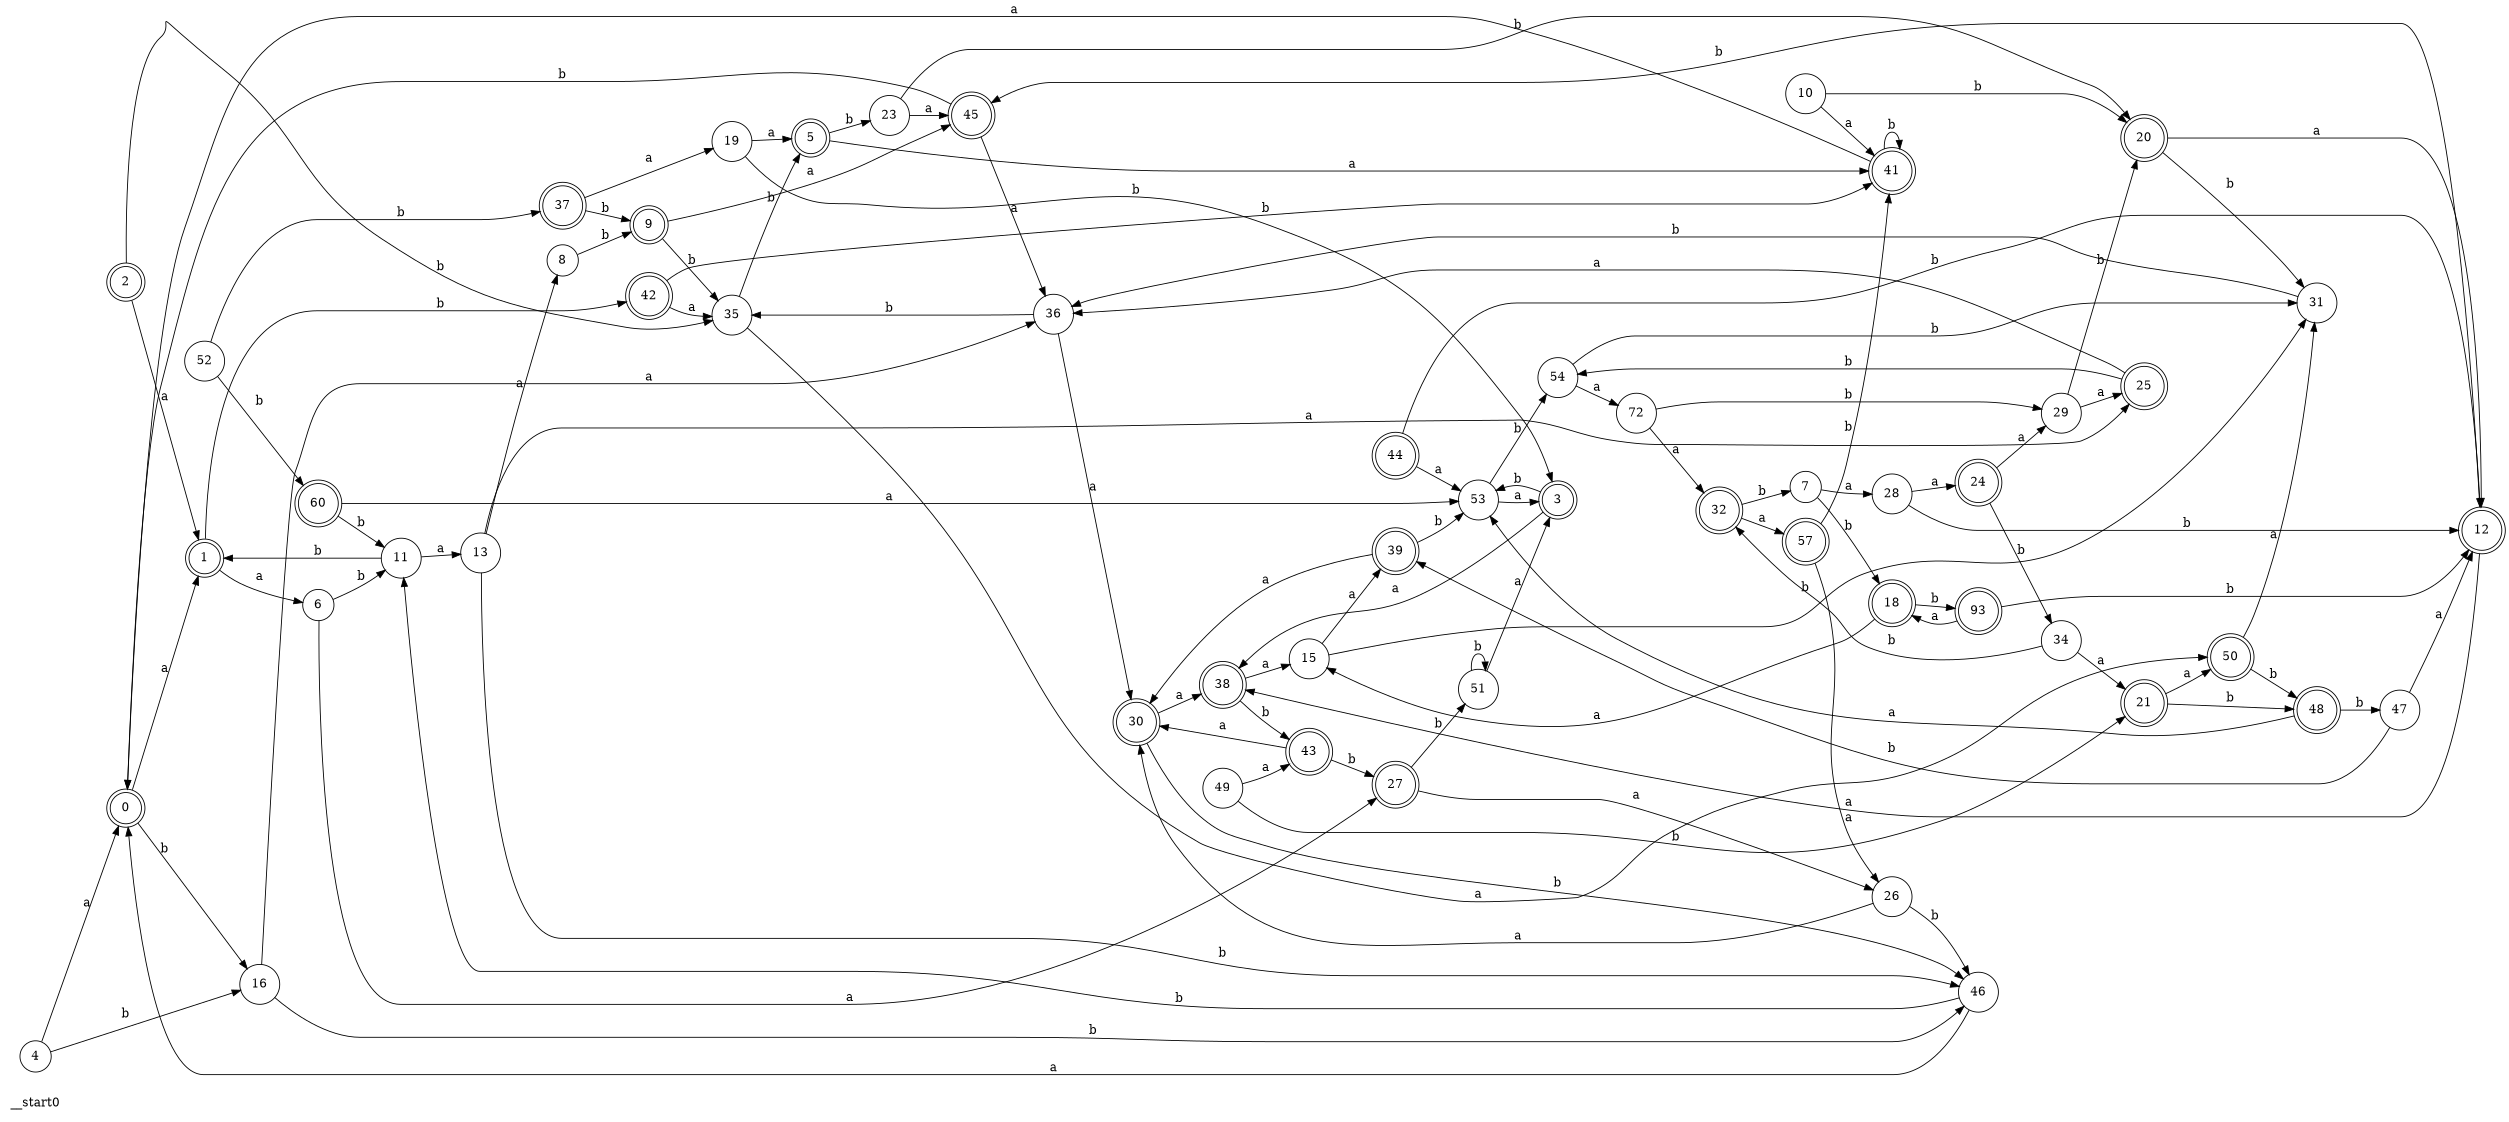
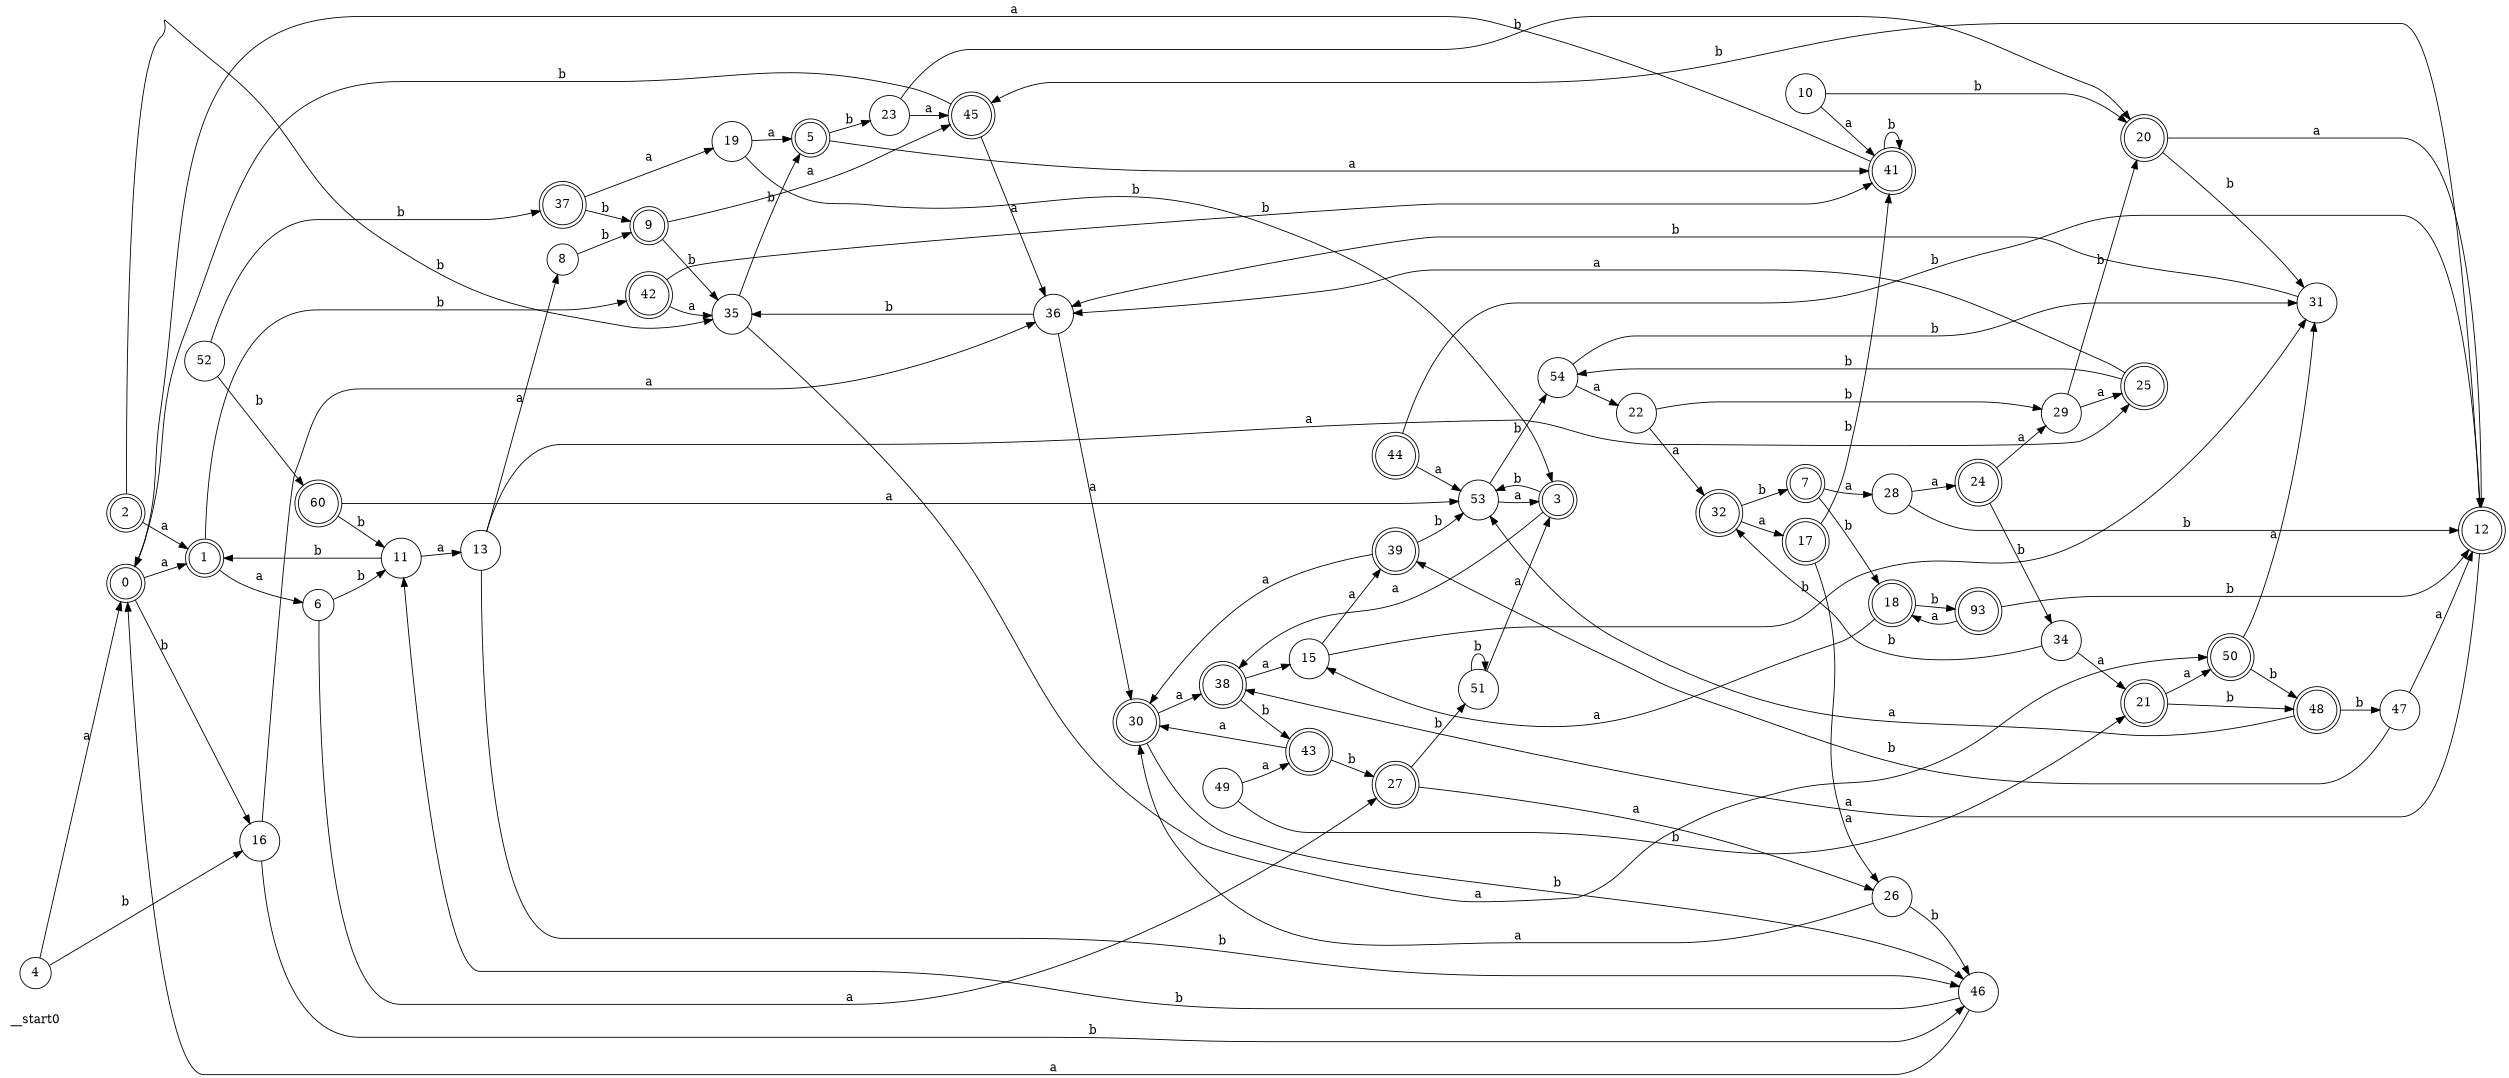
(1636, 413) -> (1636, 413)
(1806, 487) -> (1806, 484)
(1806, 542) -> (1806, 542)
